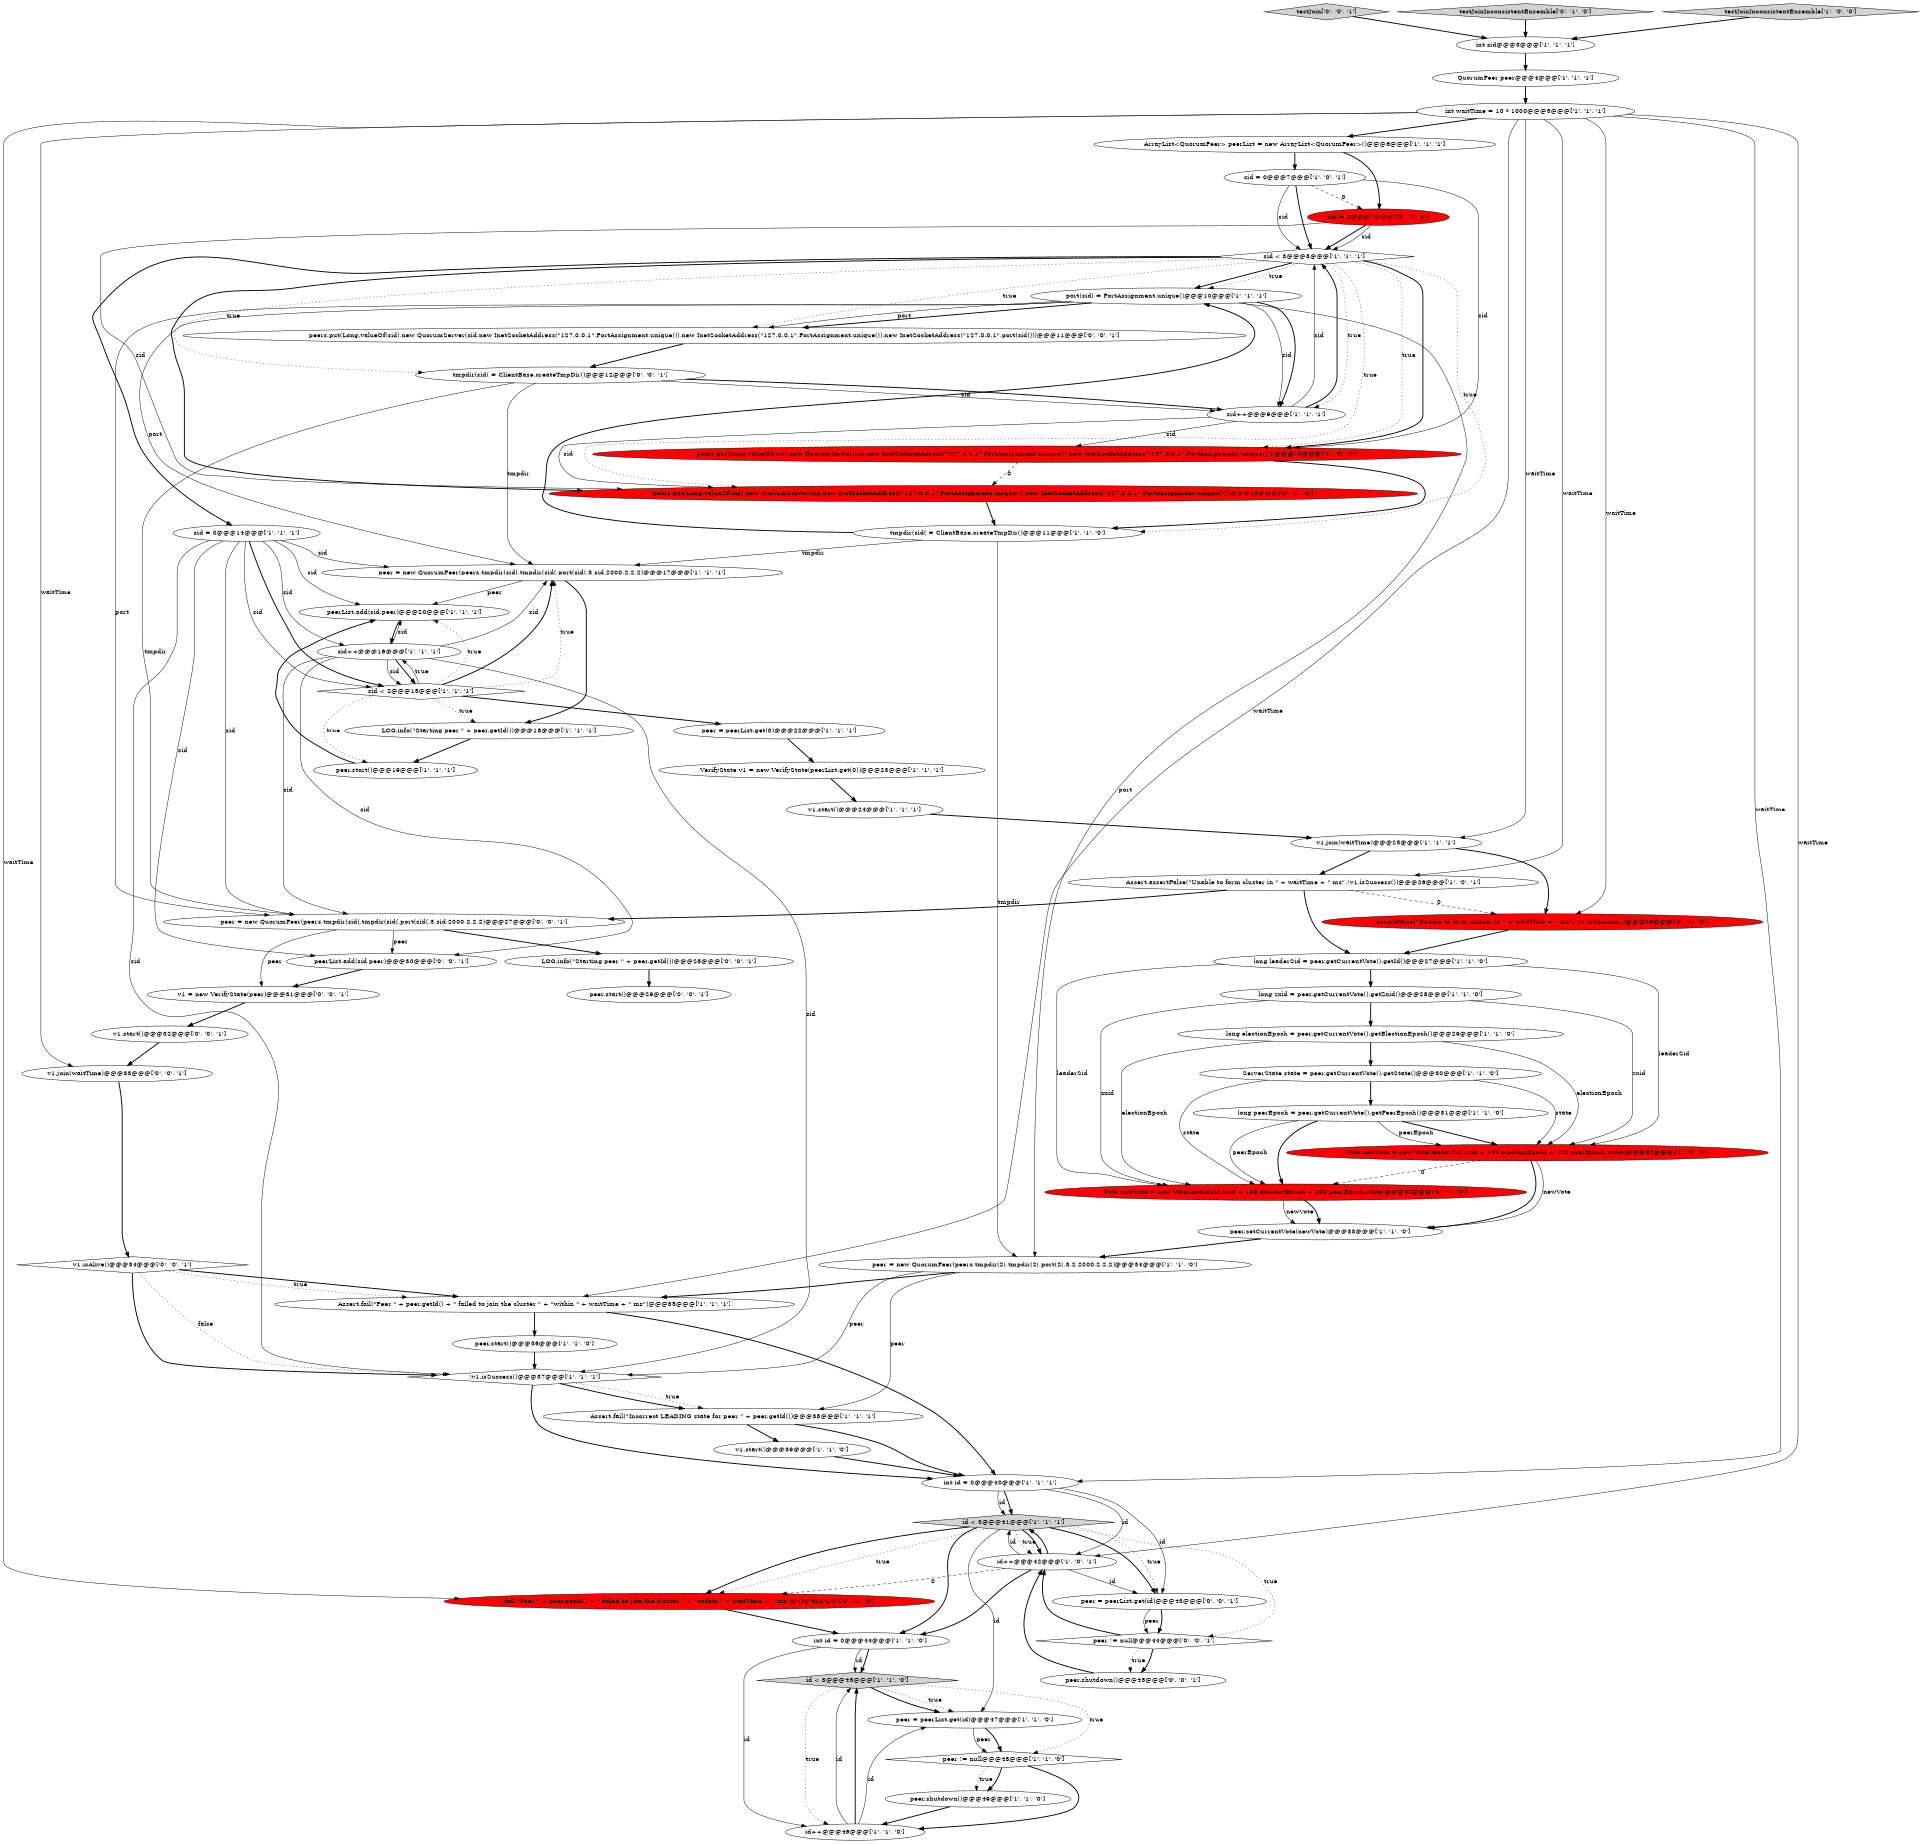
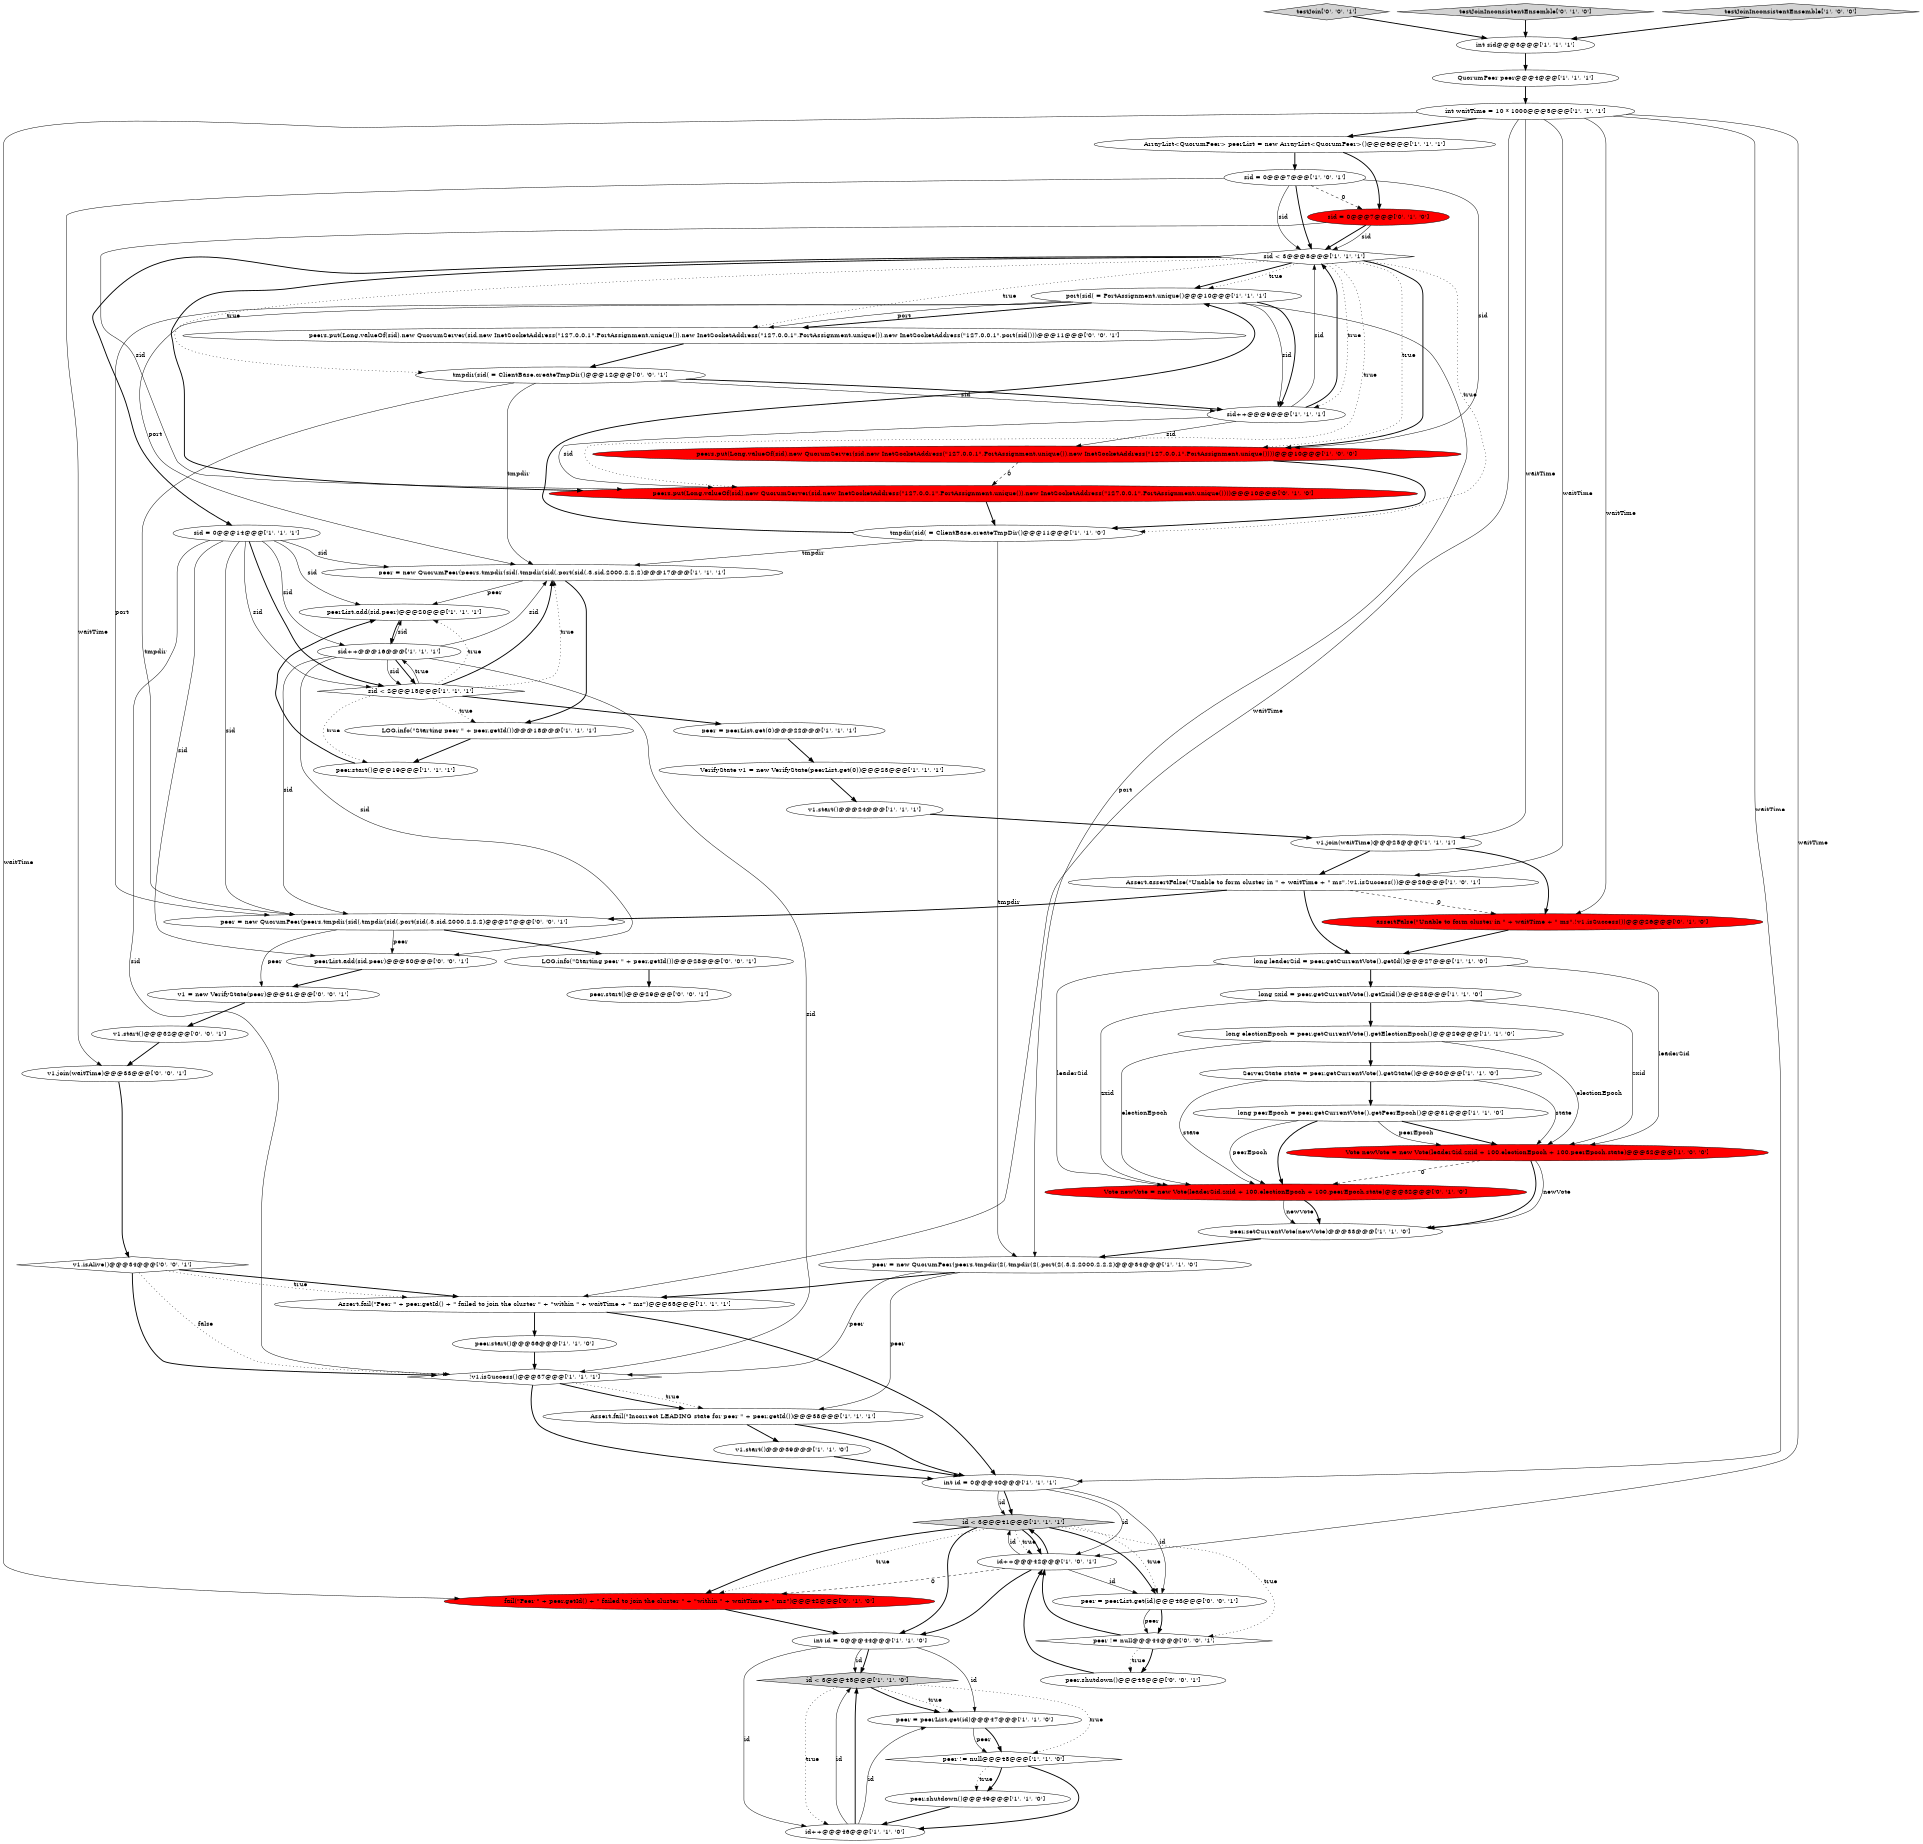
(262, 131) -> (217, 198)
(991, 1610) -> (957, 1667)
